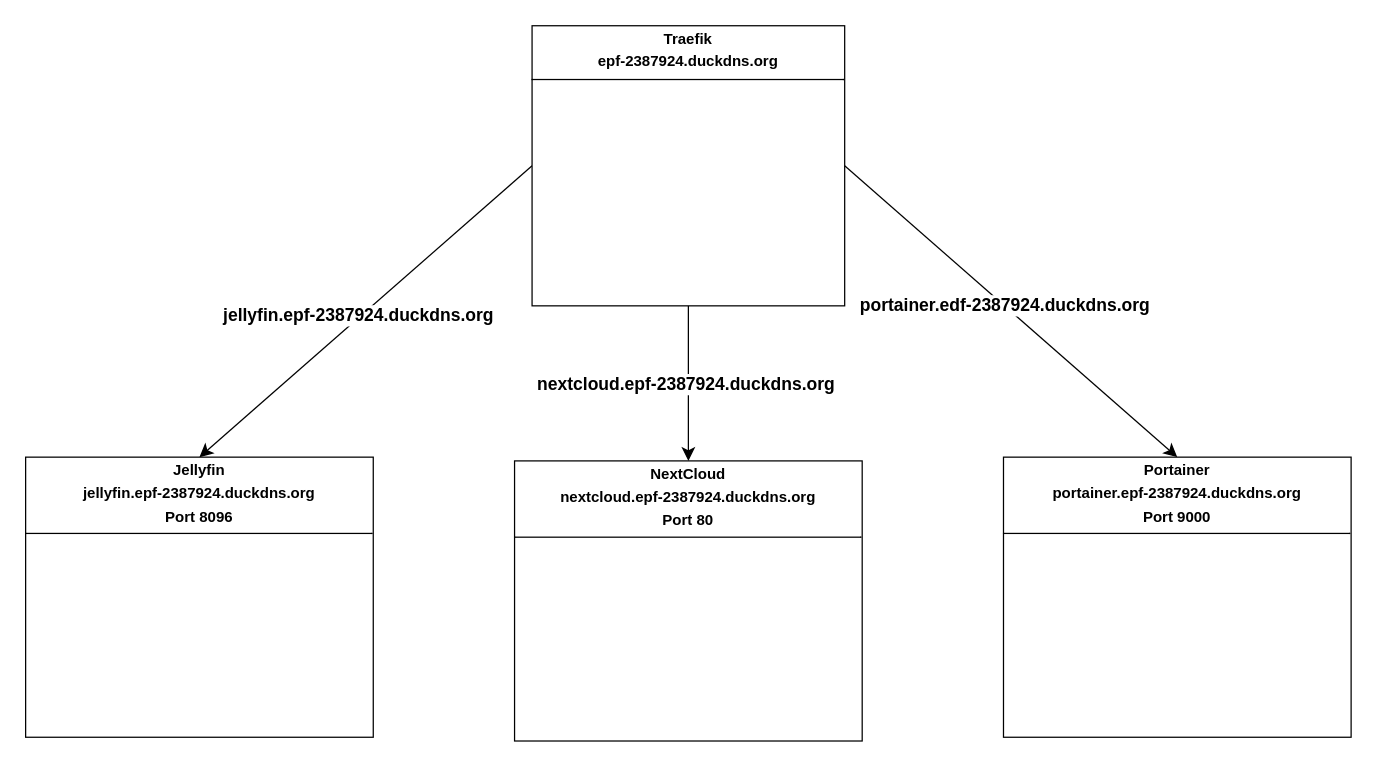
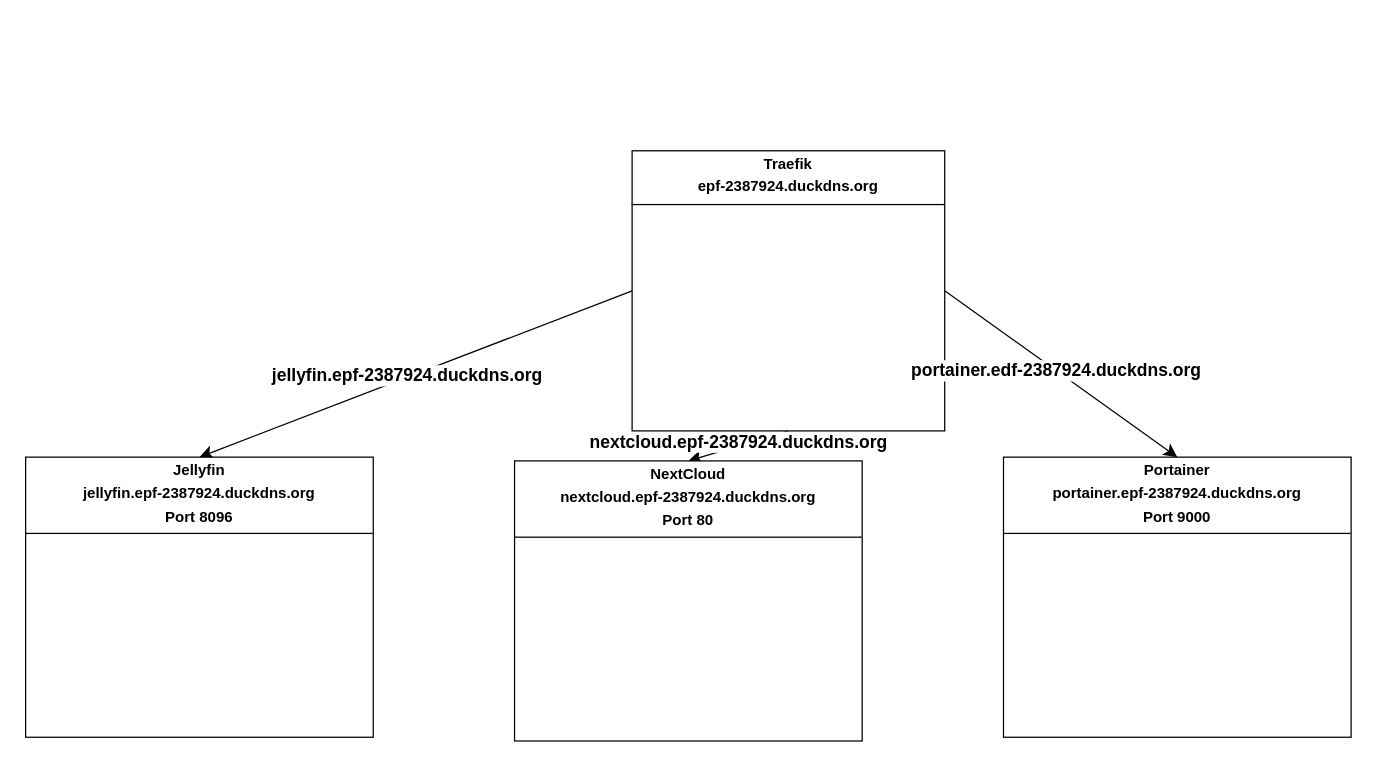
(688, 166) -> (788, 291)
